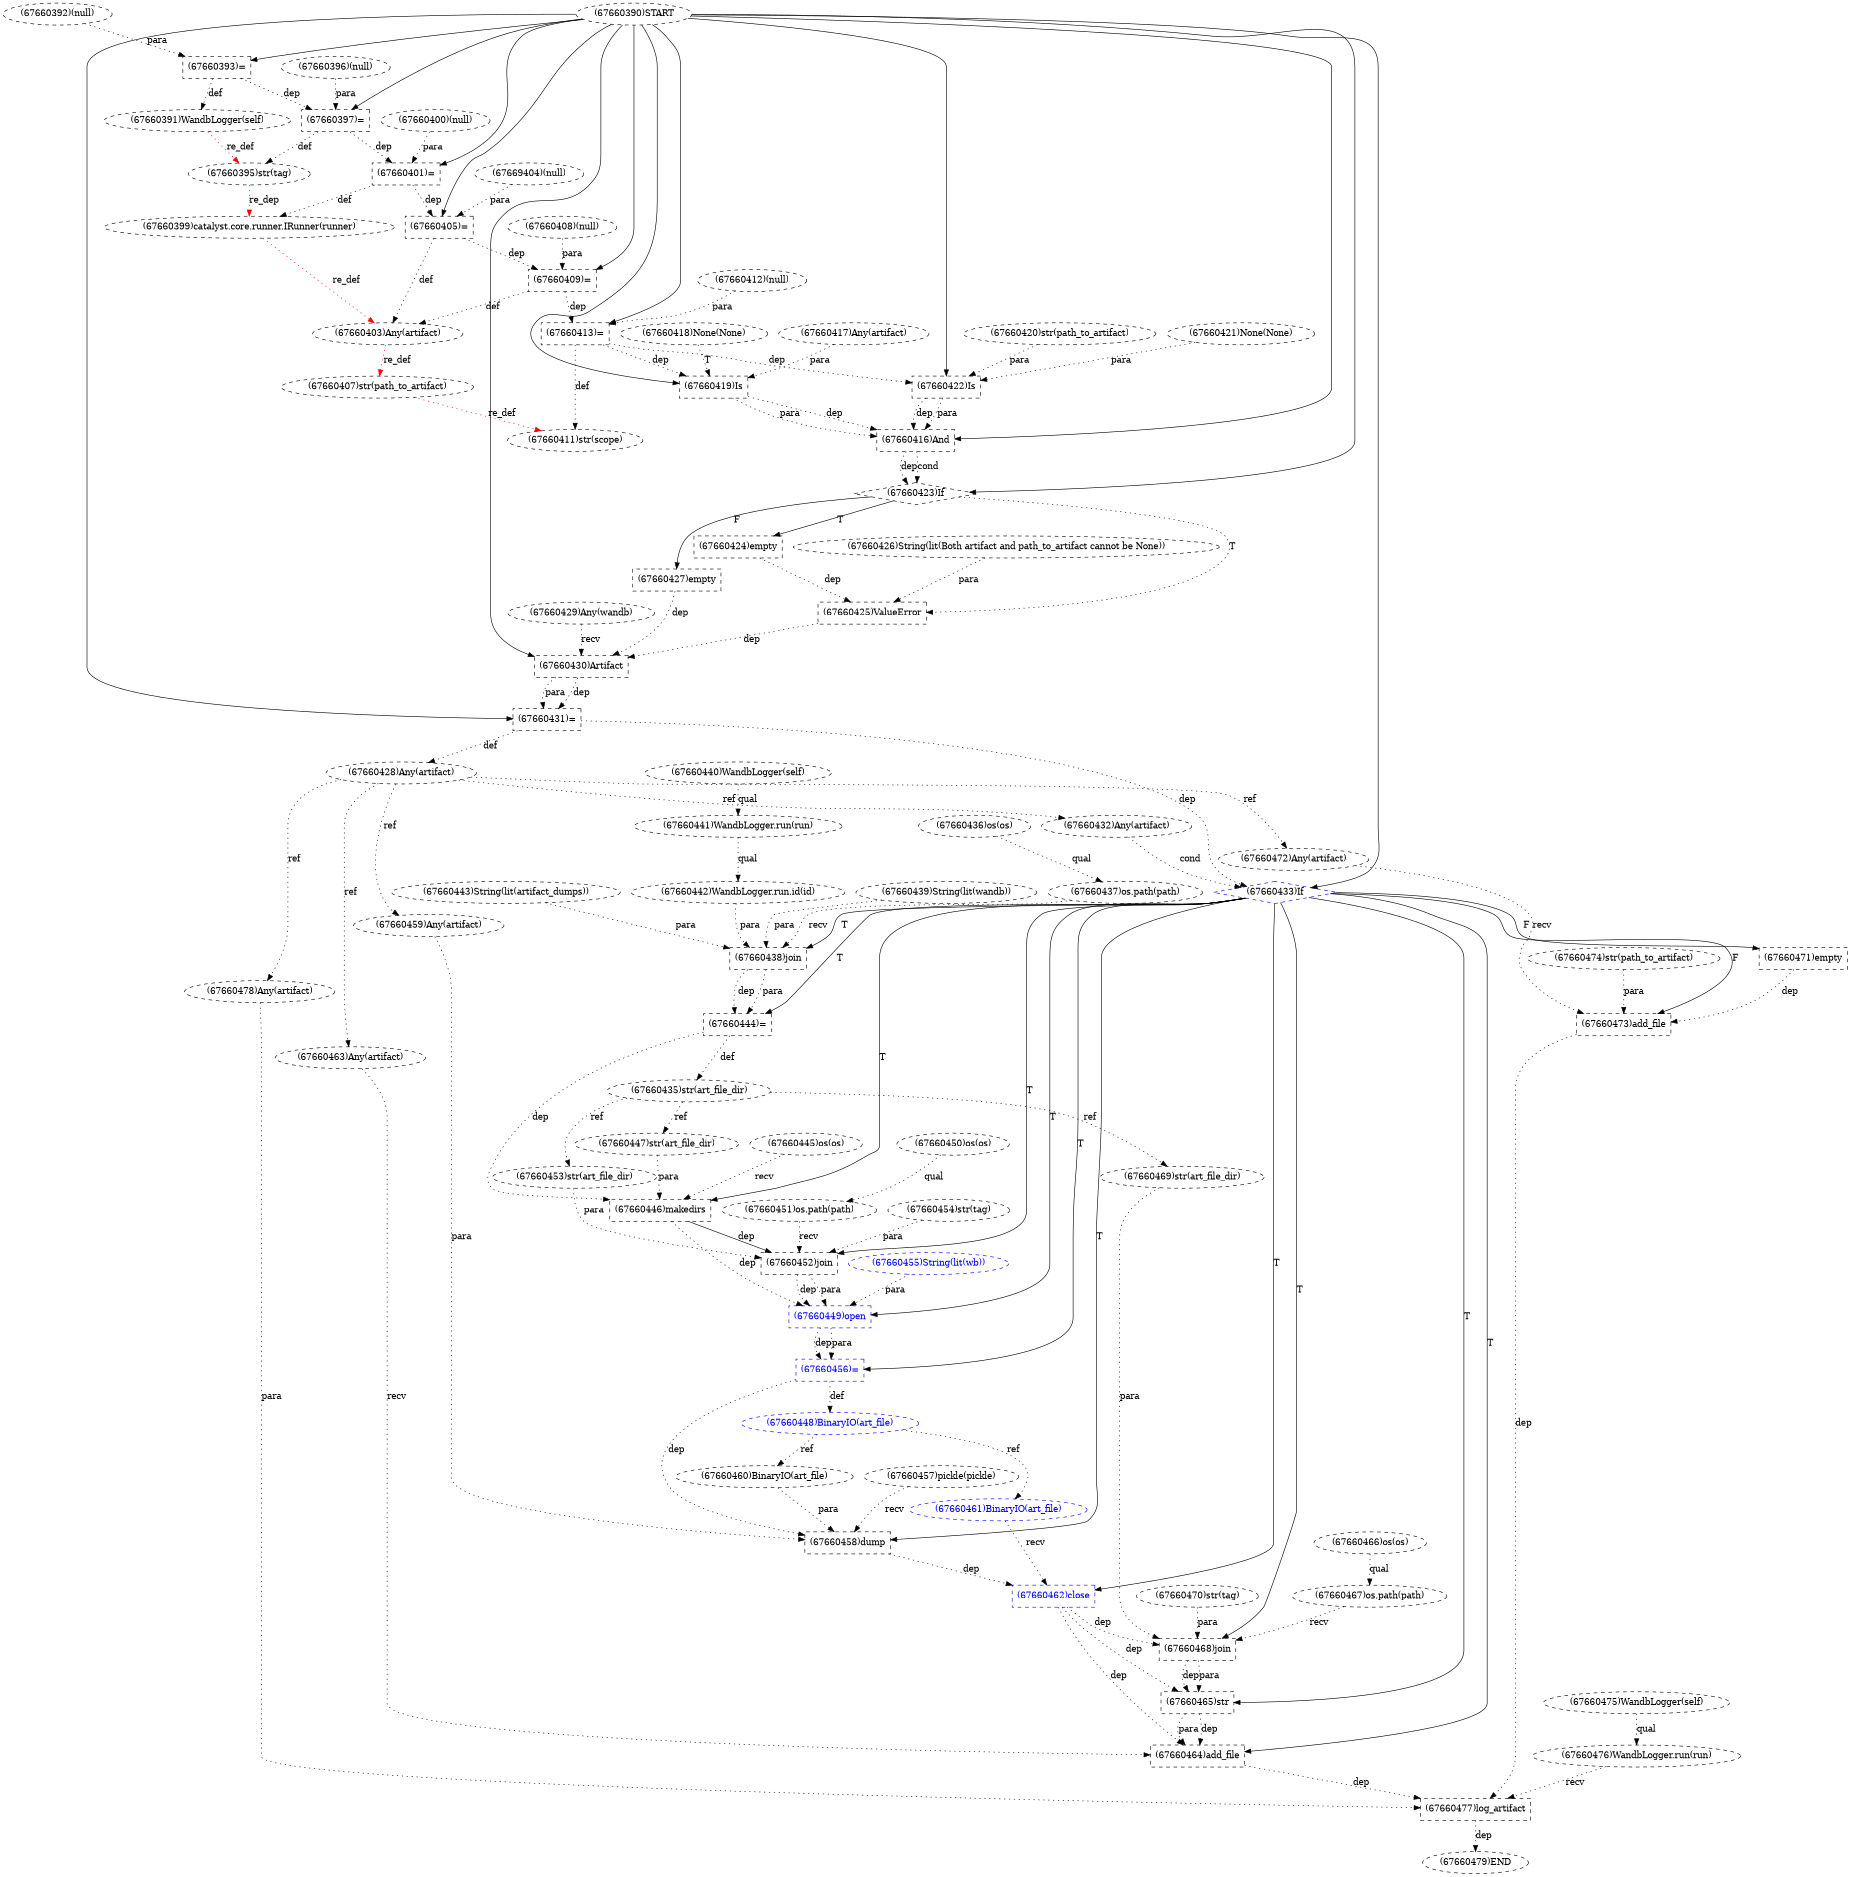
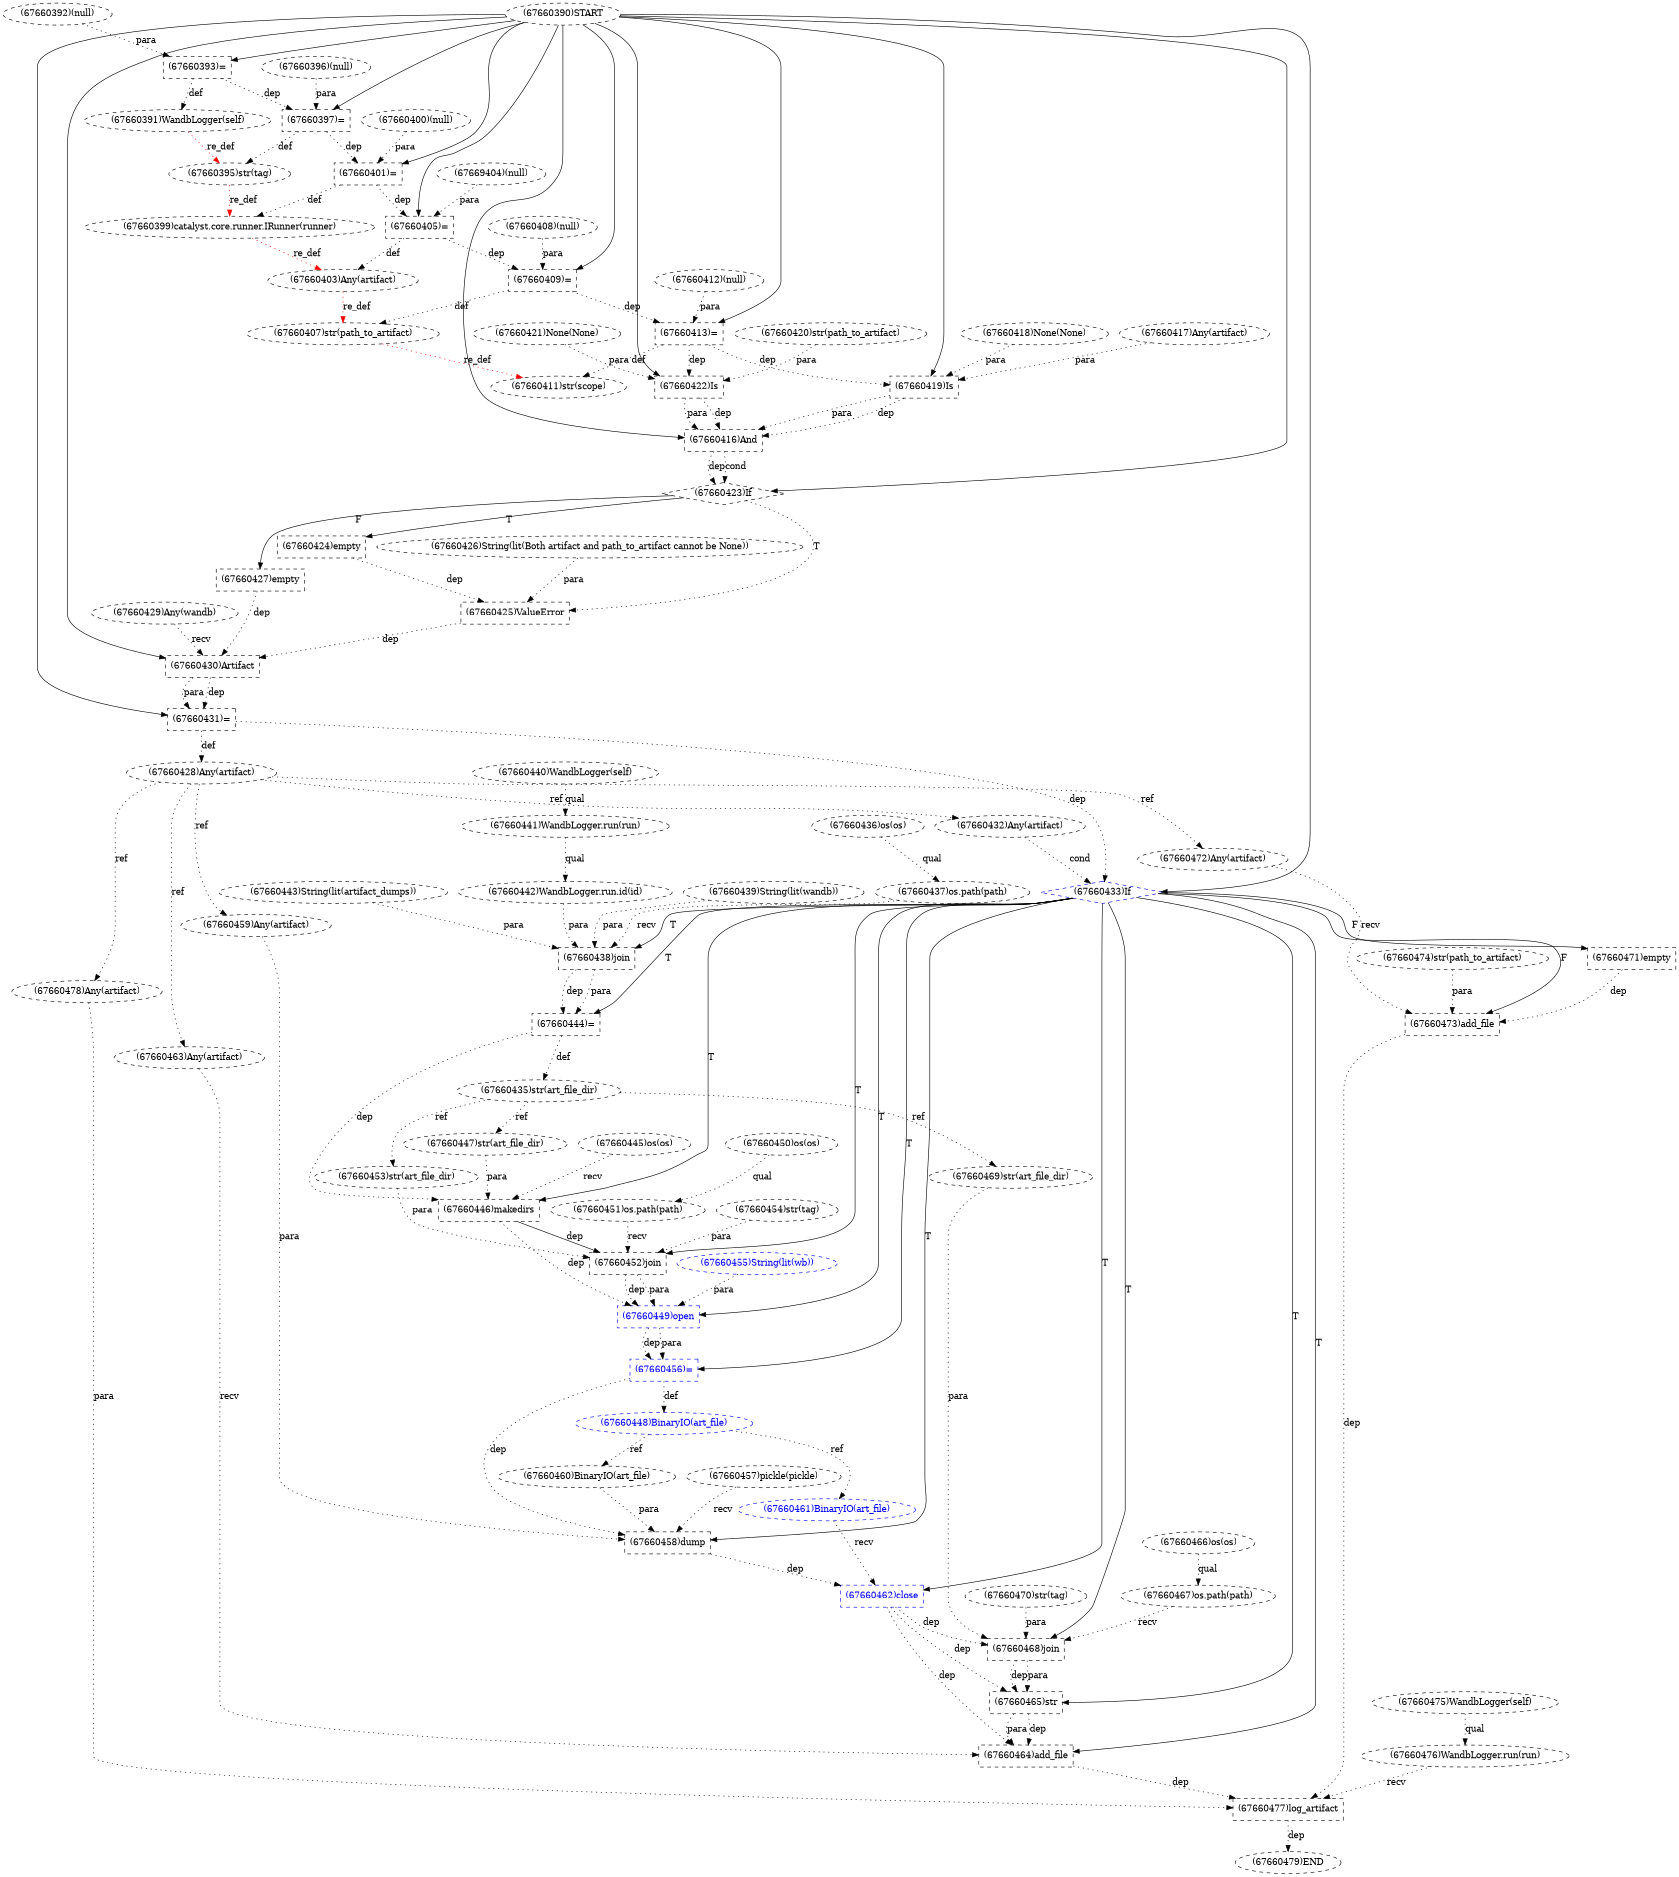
(264, 201) -> (243, 201)
(477, 307) -> (447, 306)
(707, 360) -> (996, 360)
